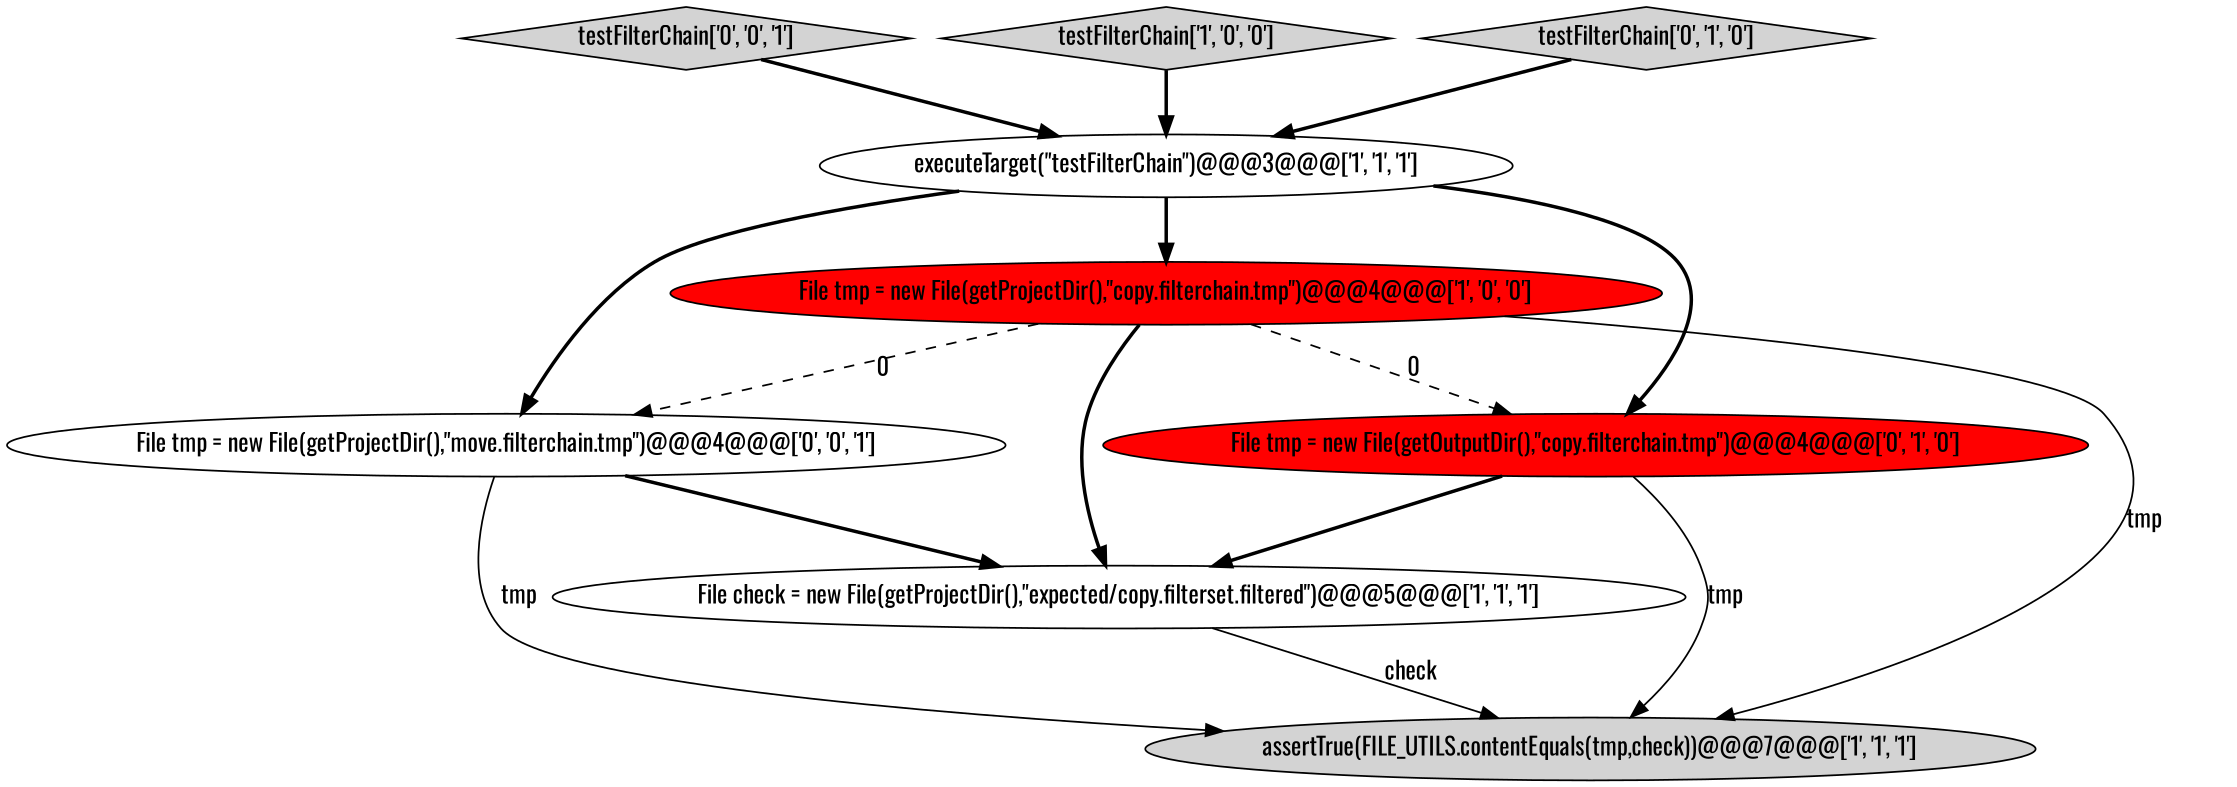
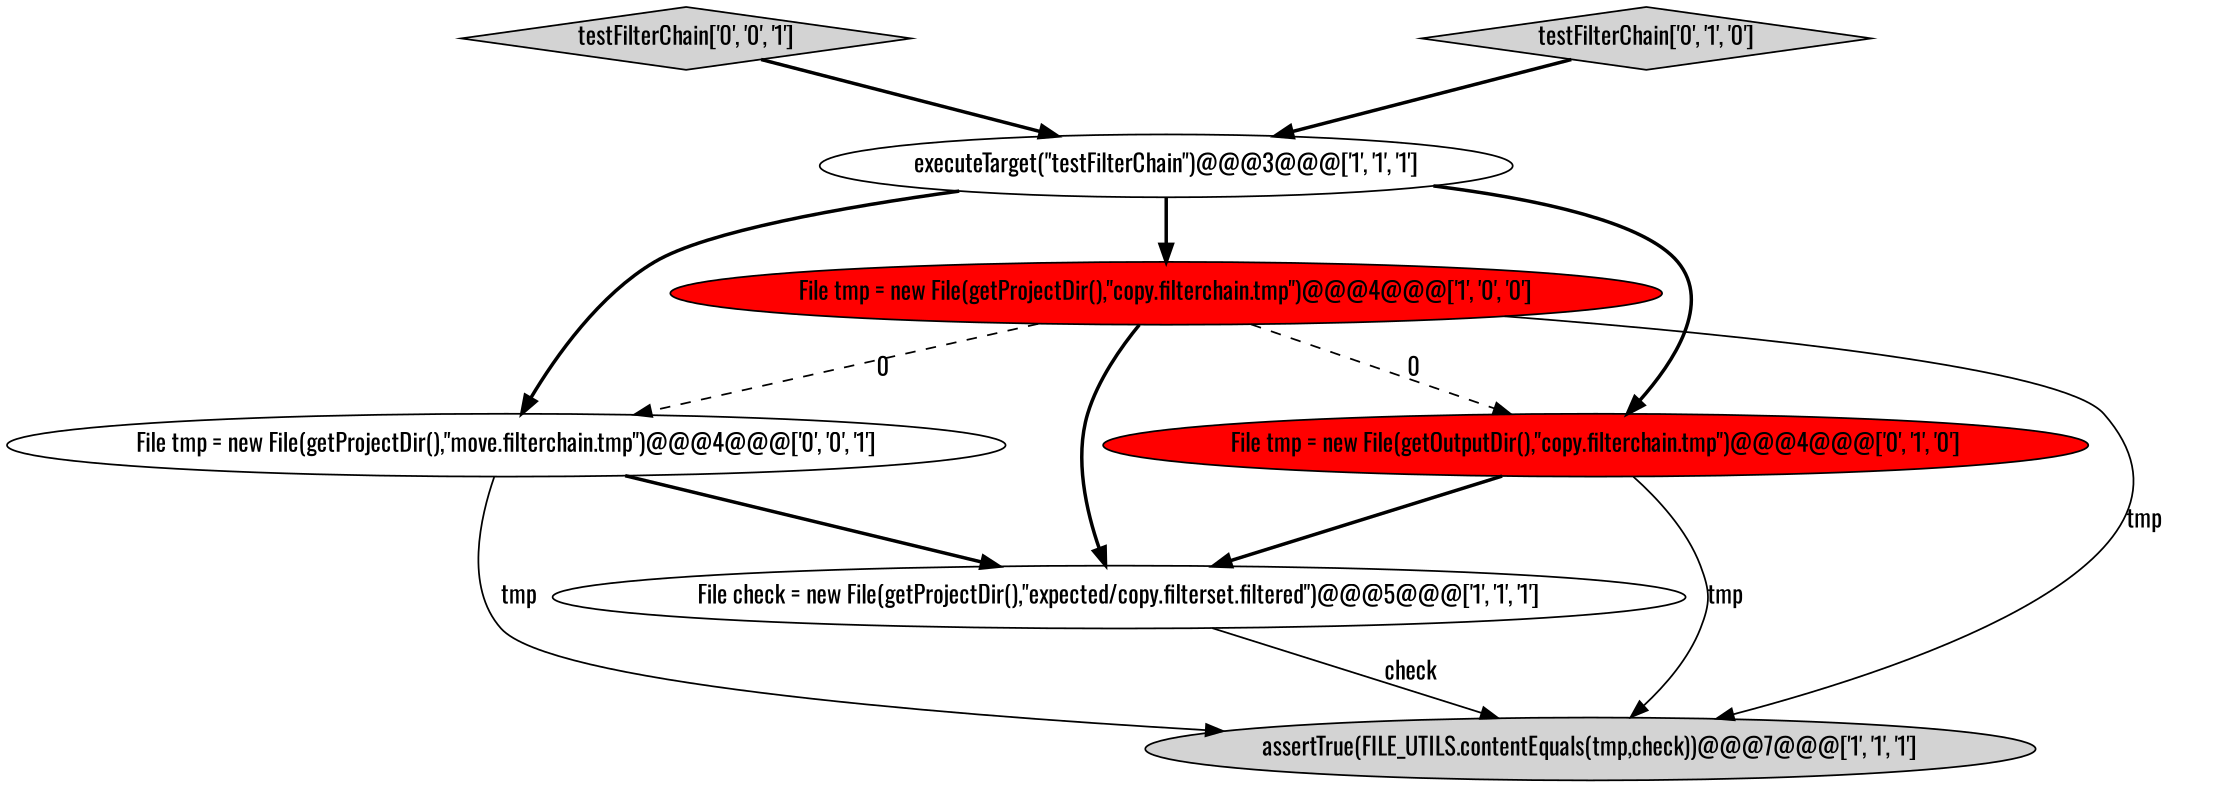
(1166, 38) -> none
